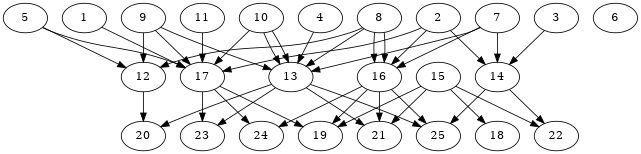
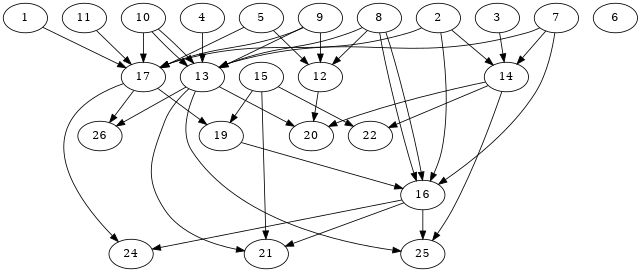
none -> (410, 100)
(351, 105) -> (318, 164)
(202, 136) -> (100, 136)
(497, 136) -> none
